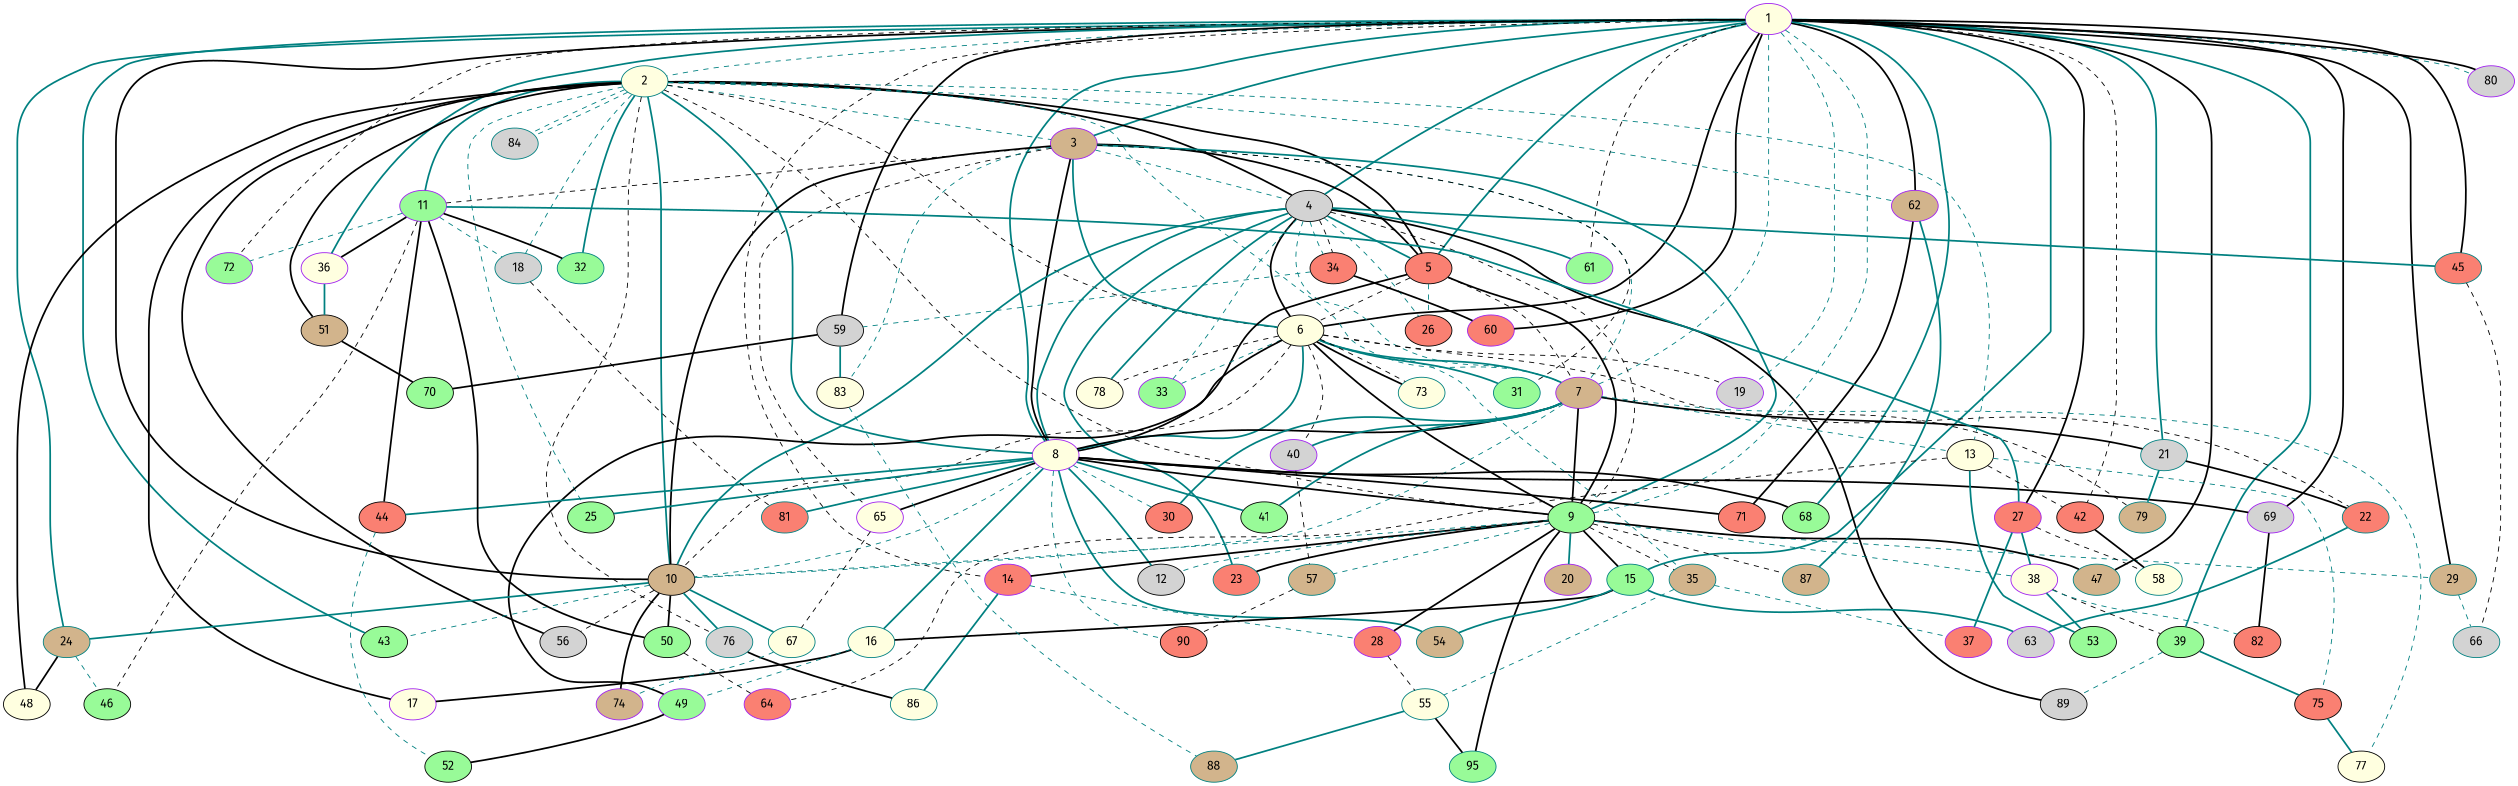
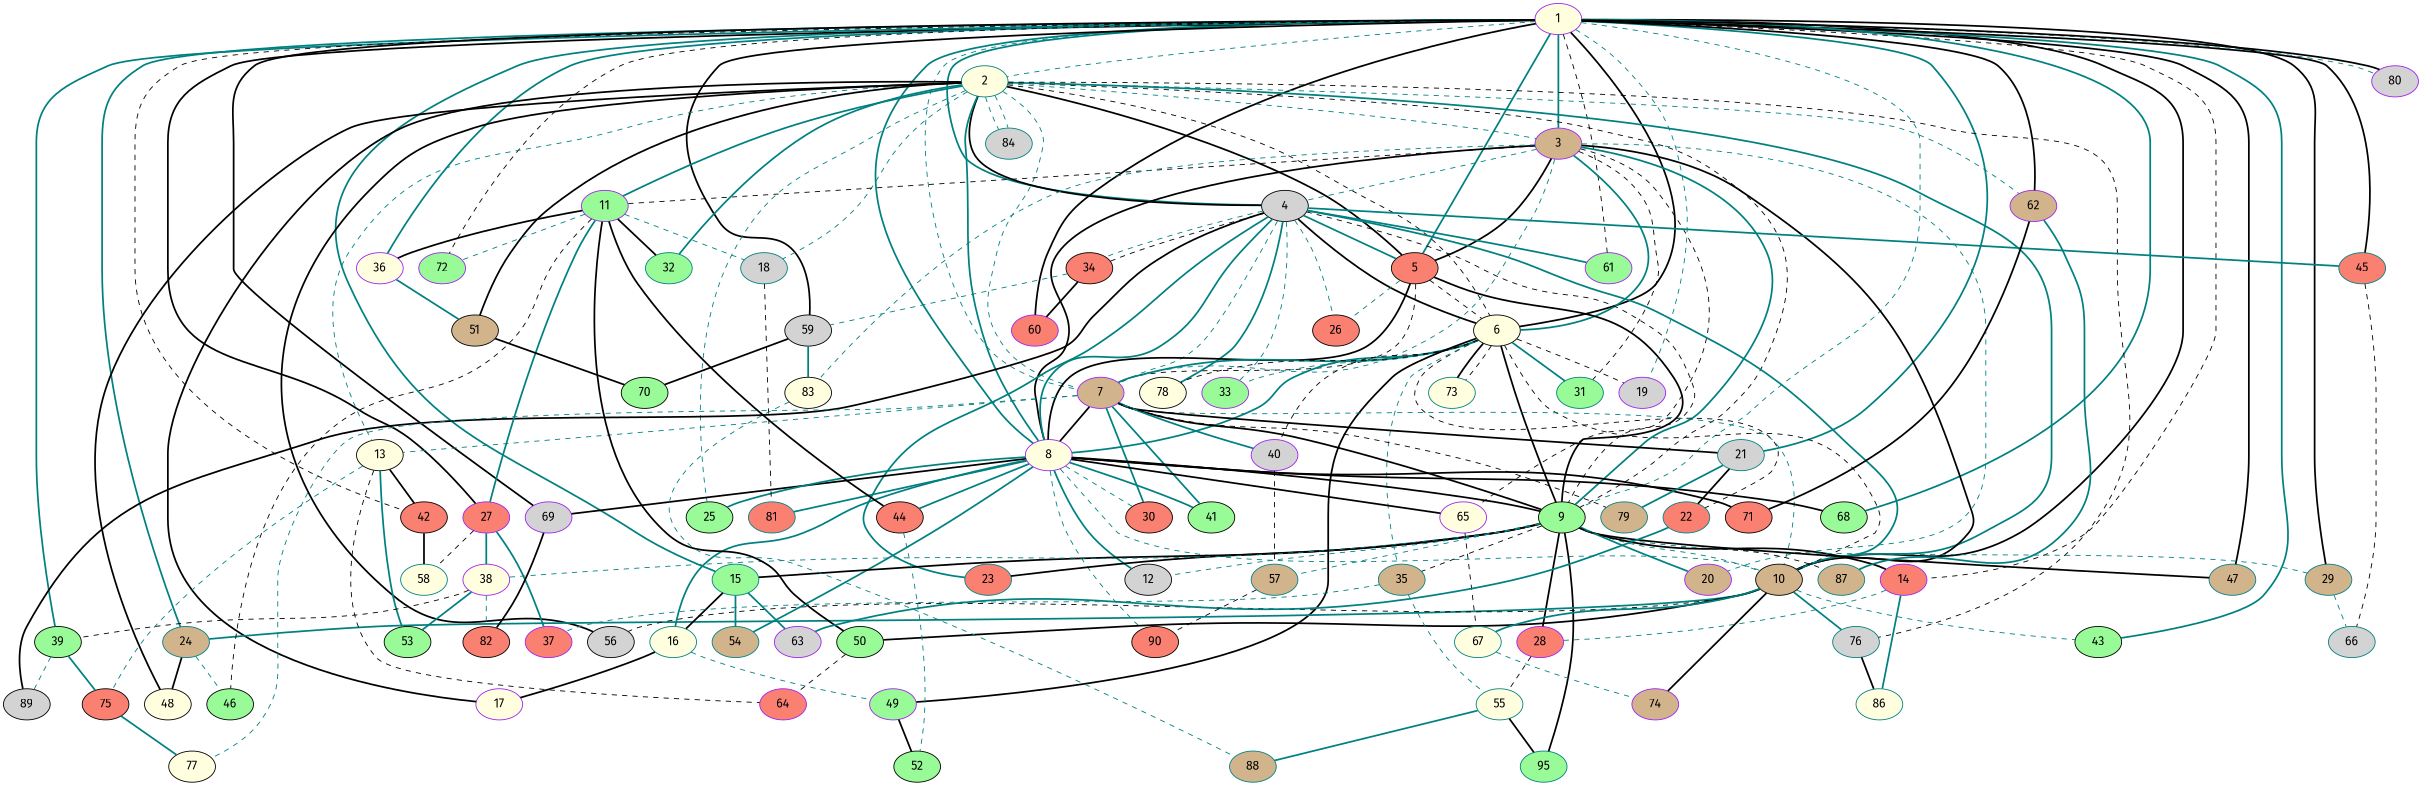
none -> (1980, 305)
(2012, 479) -> (402, 486)
